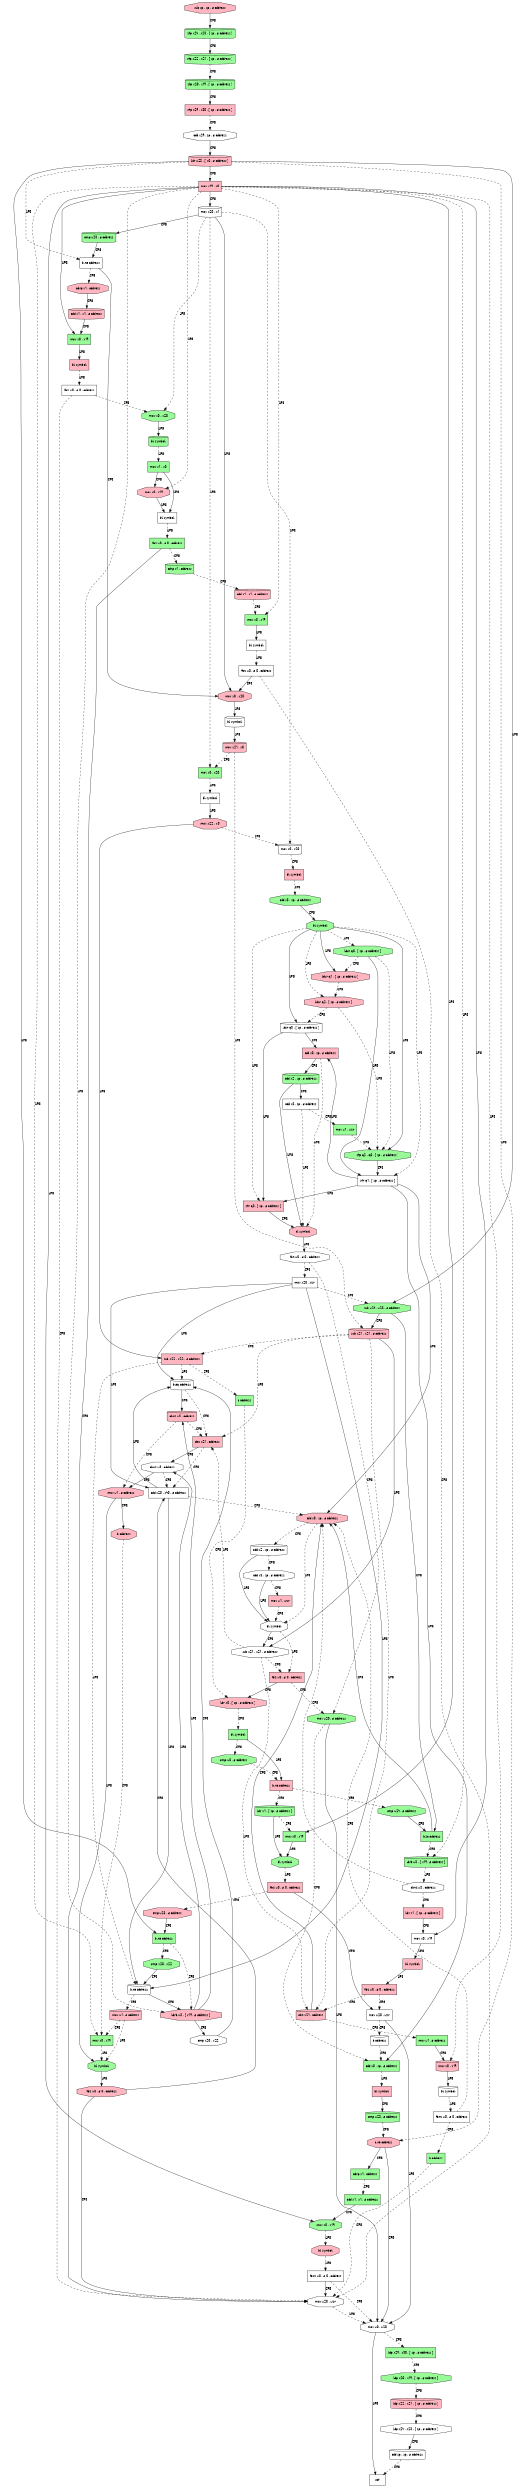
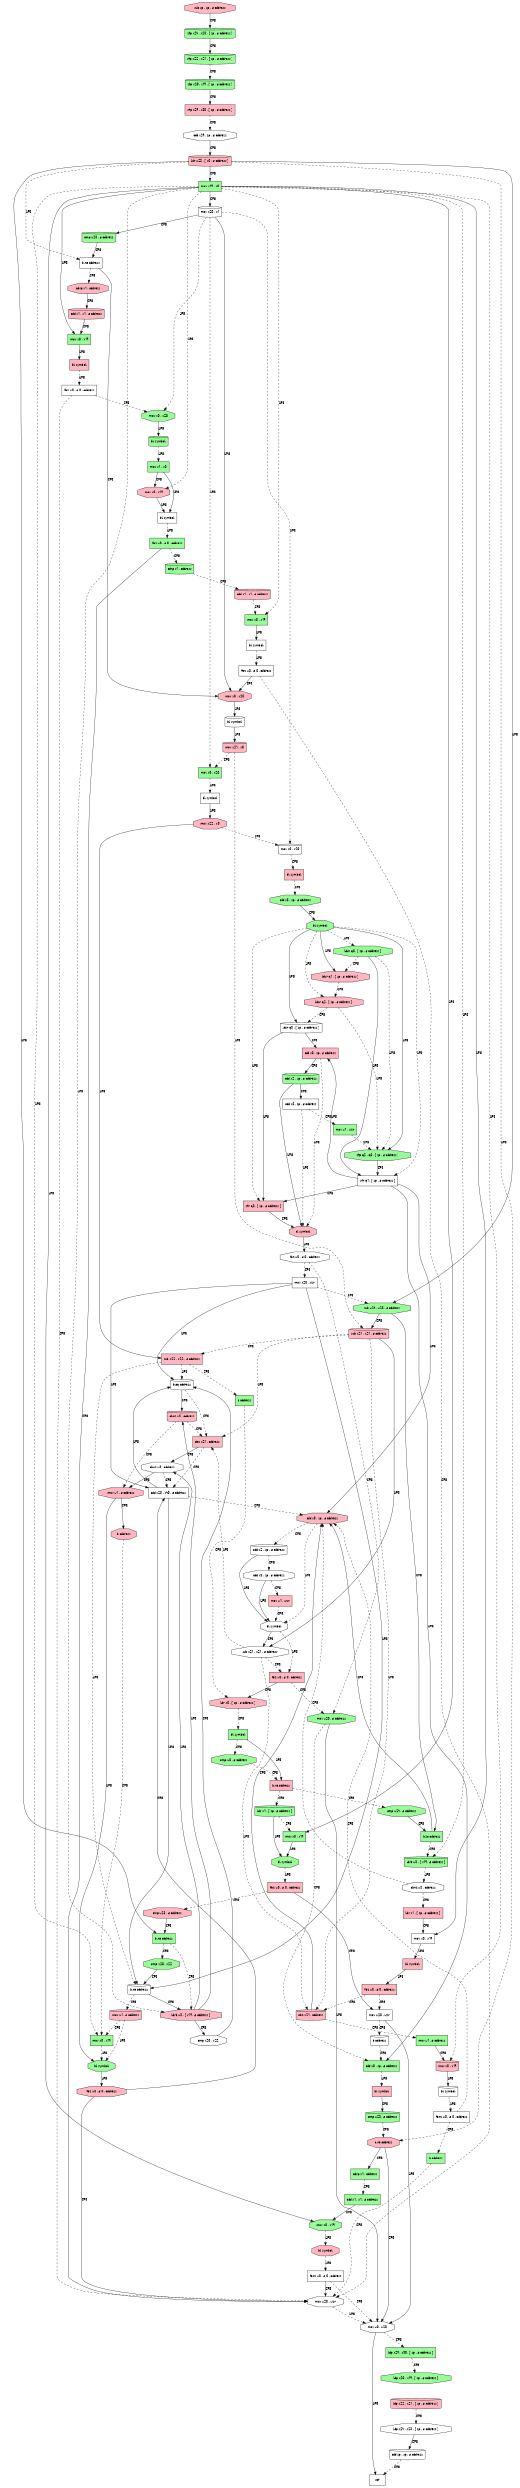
(210, 186) -> (210, 186)
(416, 2389) -> none
